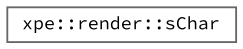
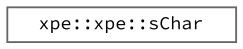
(122, 25) -> (122, 25)
